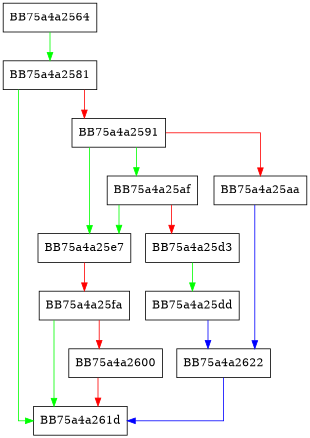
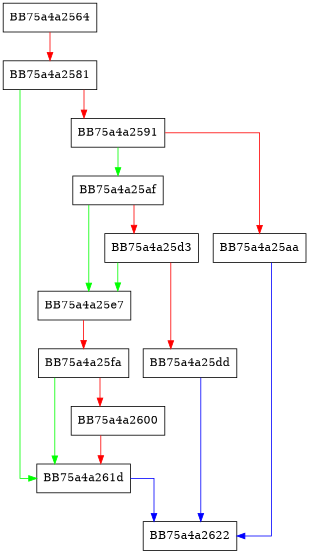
(50, 42) -> (50, 42)
(90, 186) -> (118, 273)
(192, 273) -> (171, 302)
(201, 421) -> (154, 484)
